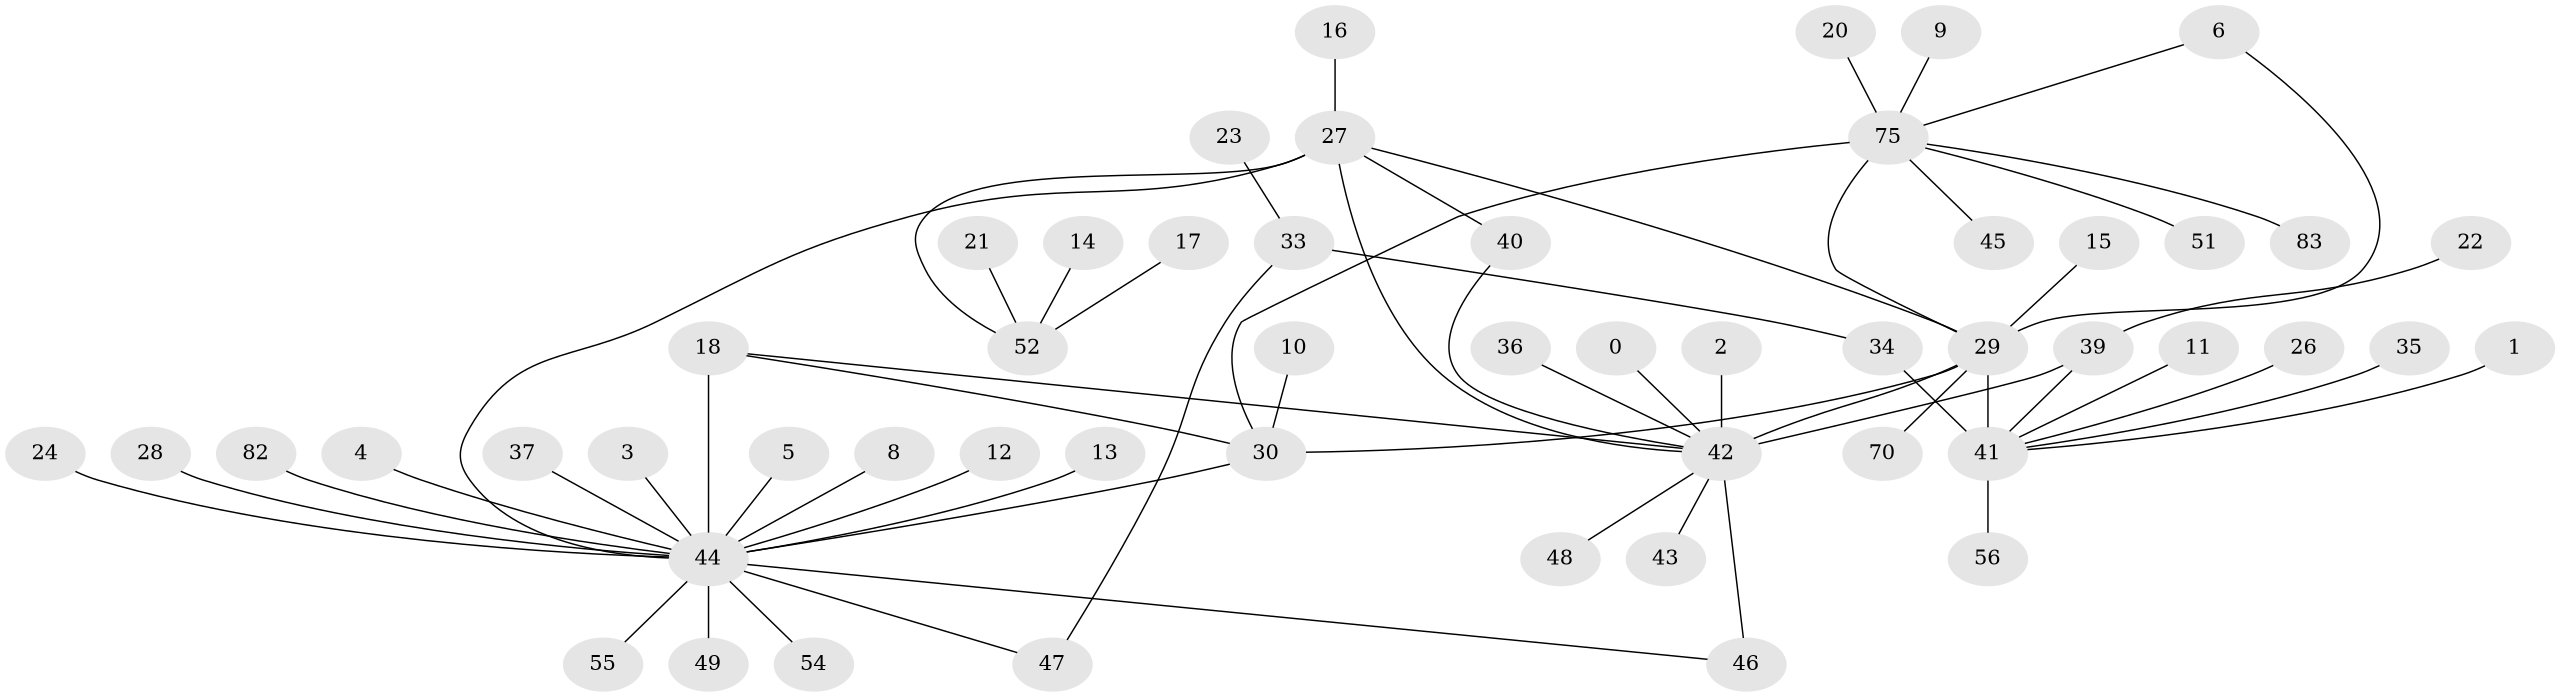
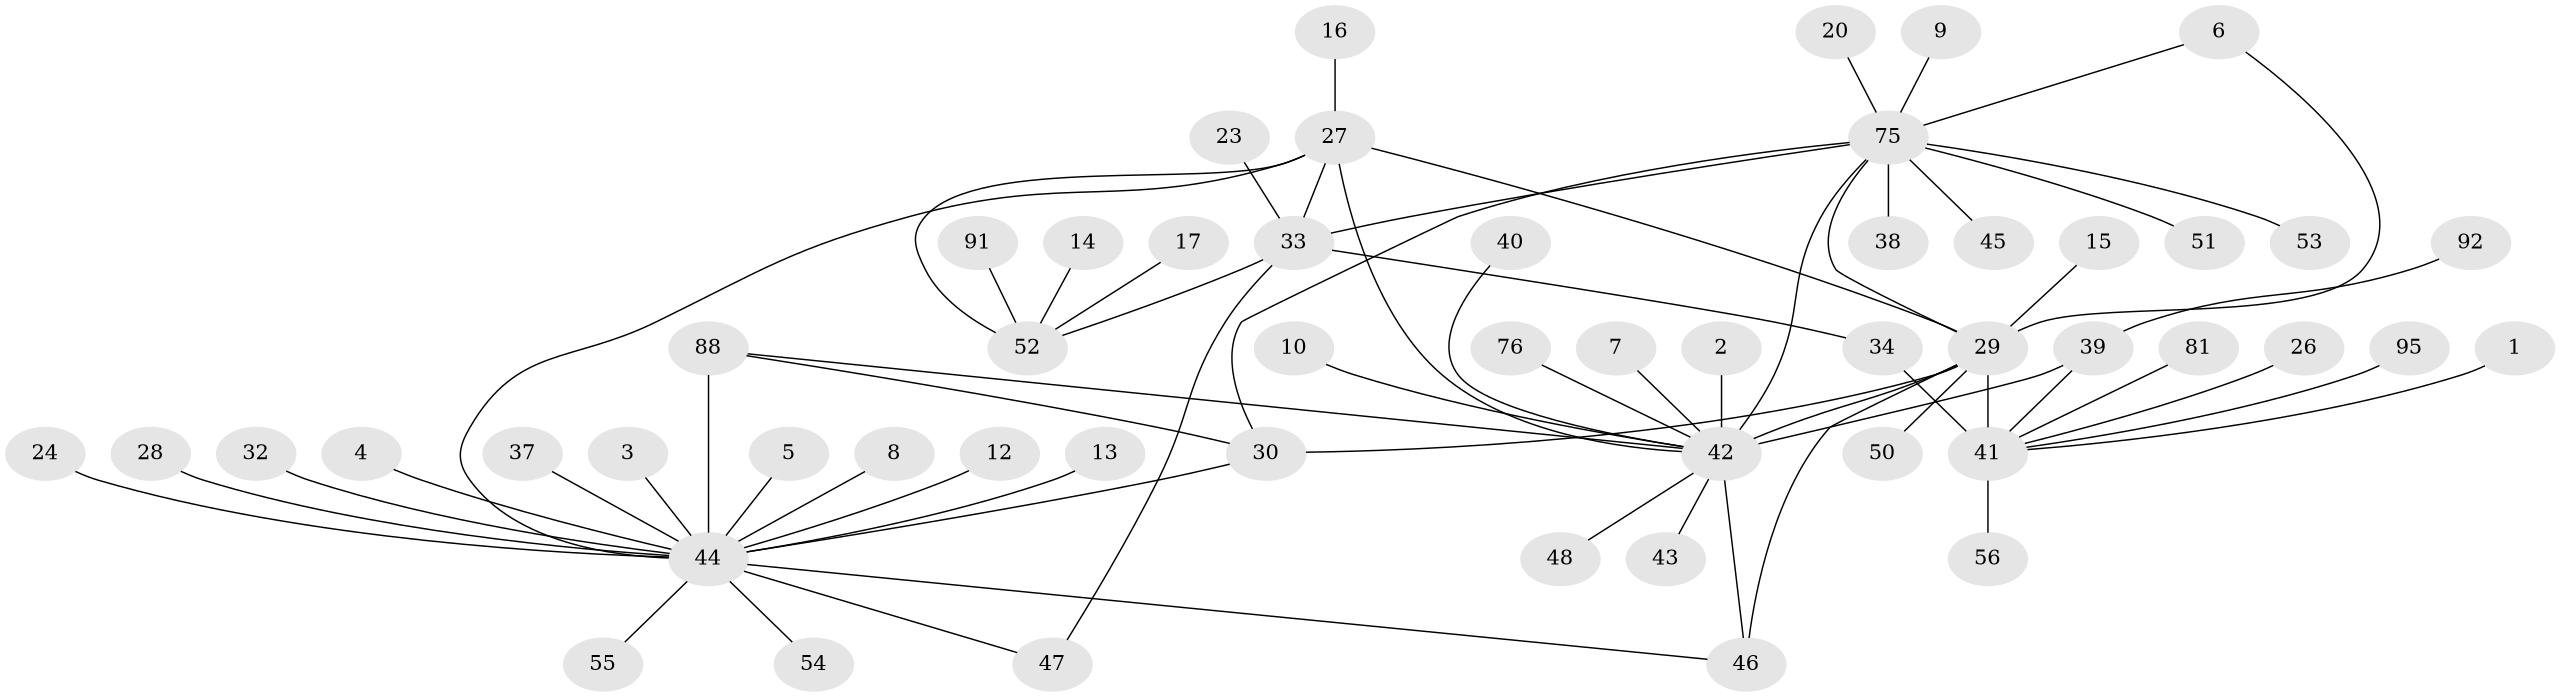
none -> (1590, 185)
(1423, 190) -> (1315, 190)
(978, 243) -> (978, 243)
none -> (1888, 243)
(2310, 243) -> (2310, 243)
(2471, 243) -> (2471, 243)
none -> (1797, 291)
none -> (1164, 300)
(709, 348) -> (709, 348)
(1511, 348) -> (1511, 348)
(1616, 348) -> (1616, 348)
(2199, 348) -> (2199, 348)
(2410, 348) -> (2410, 348)
(1281, 399) -> (1467, 405)
(256, 454) -> (256, 454)
(1883, 454) -> (1883, 454)
none -> (1805, 463)
(709, 665) -> none
